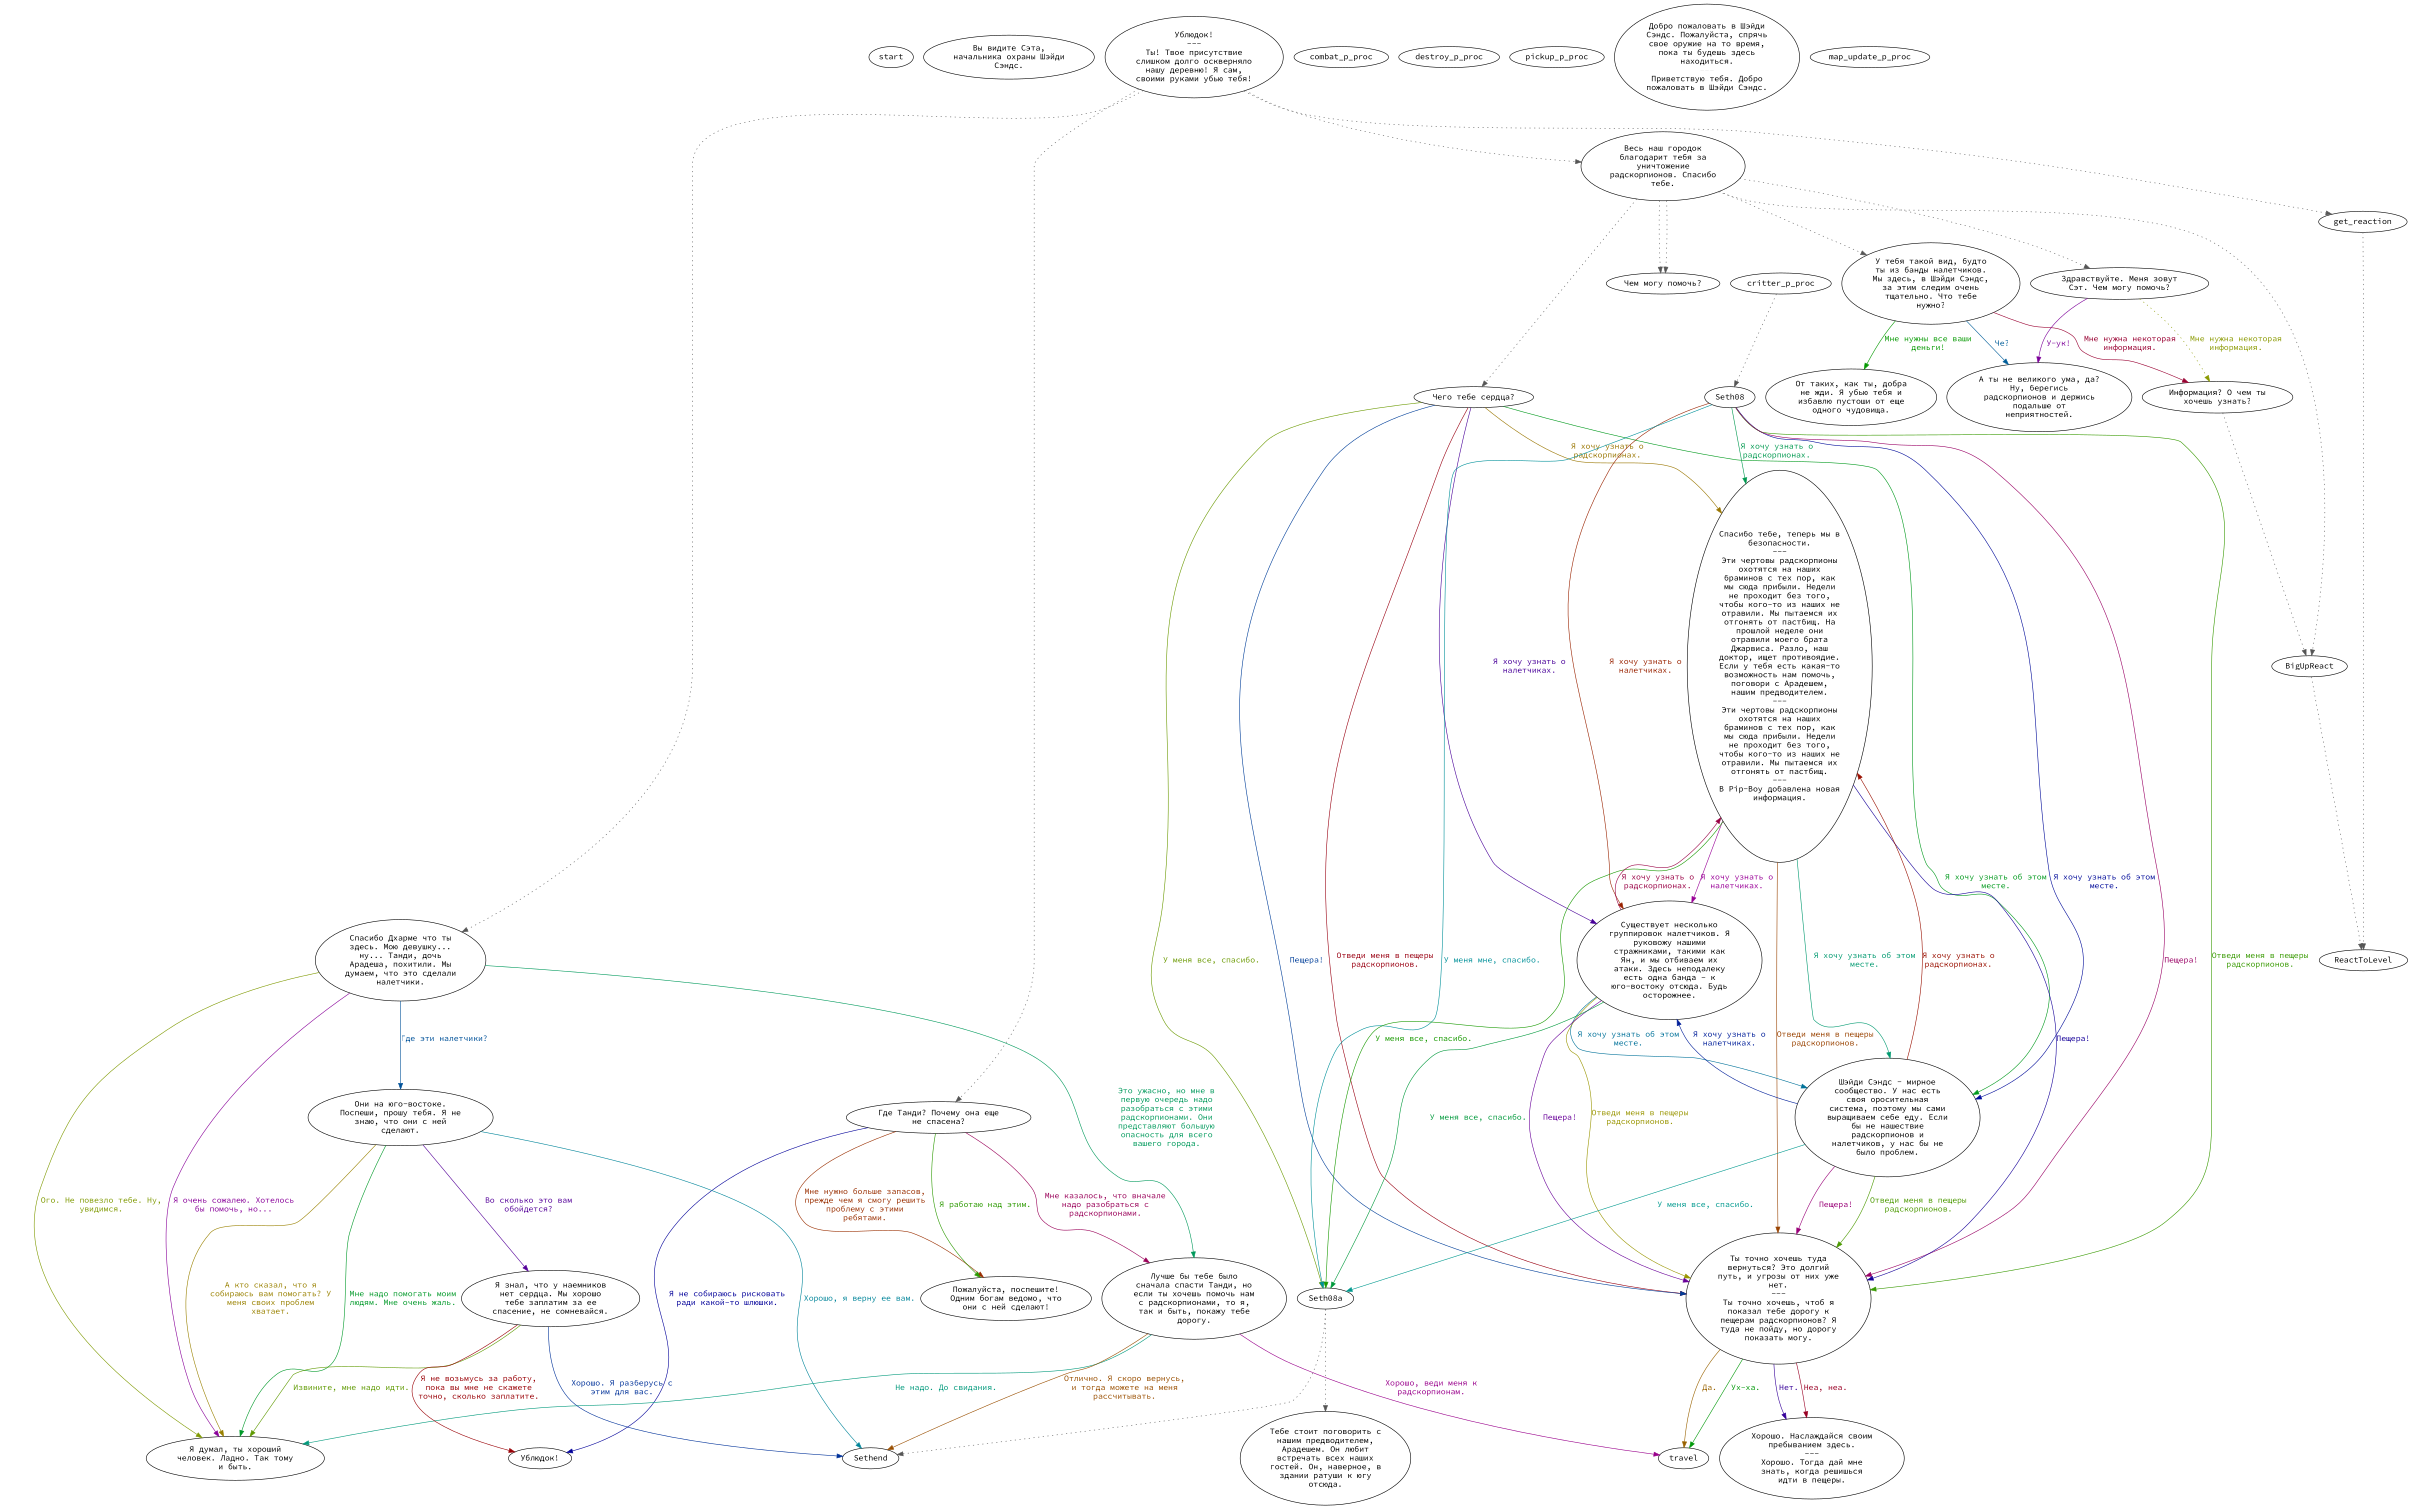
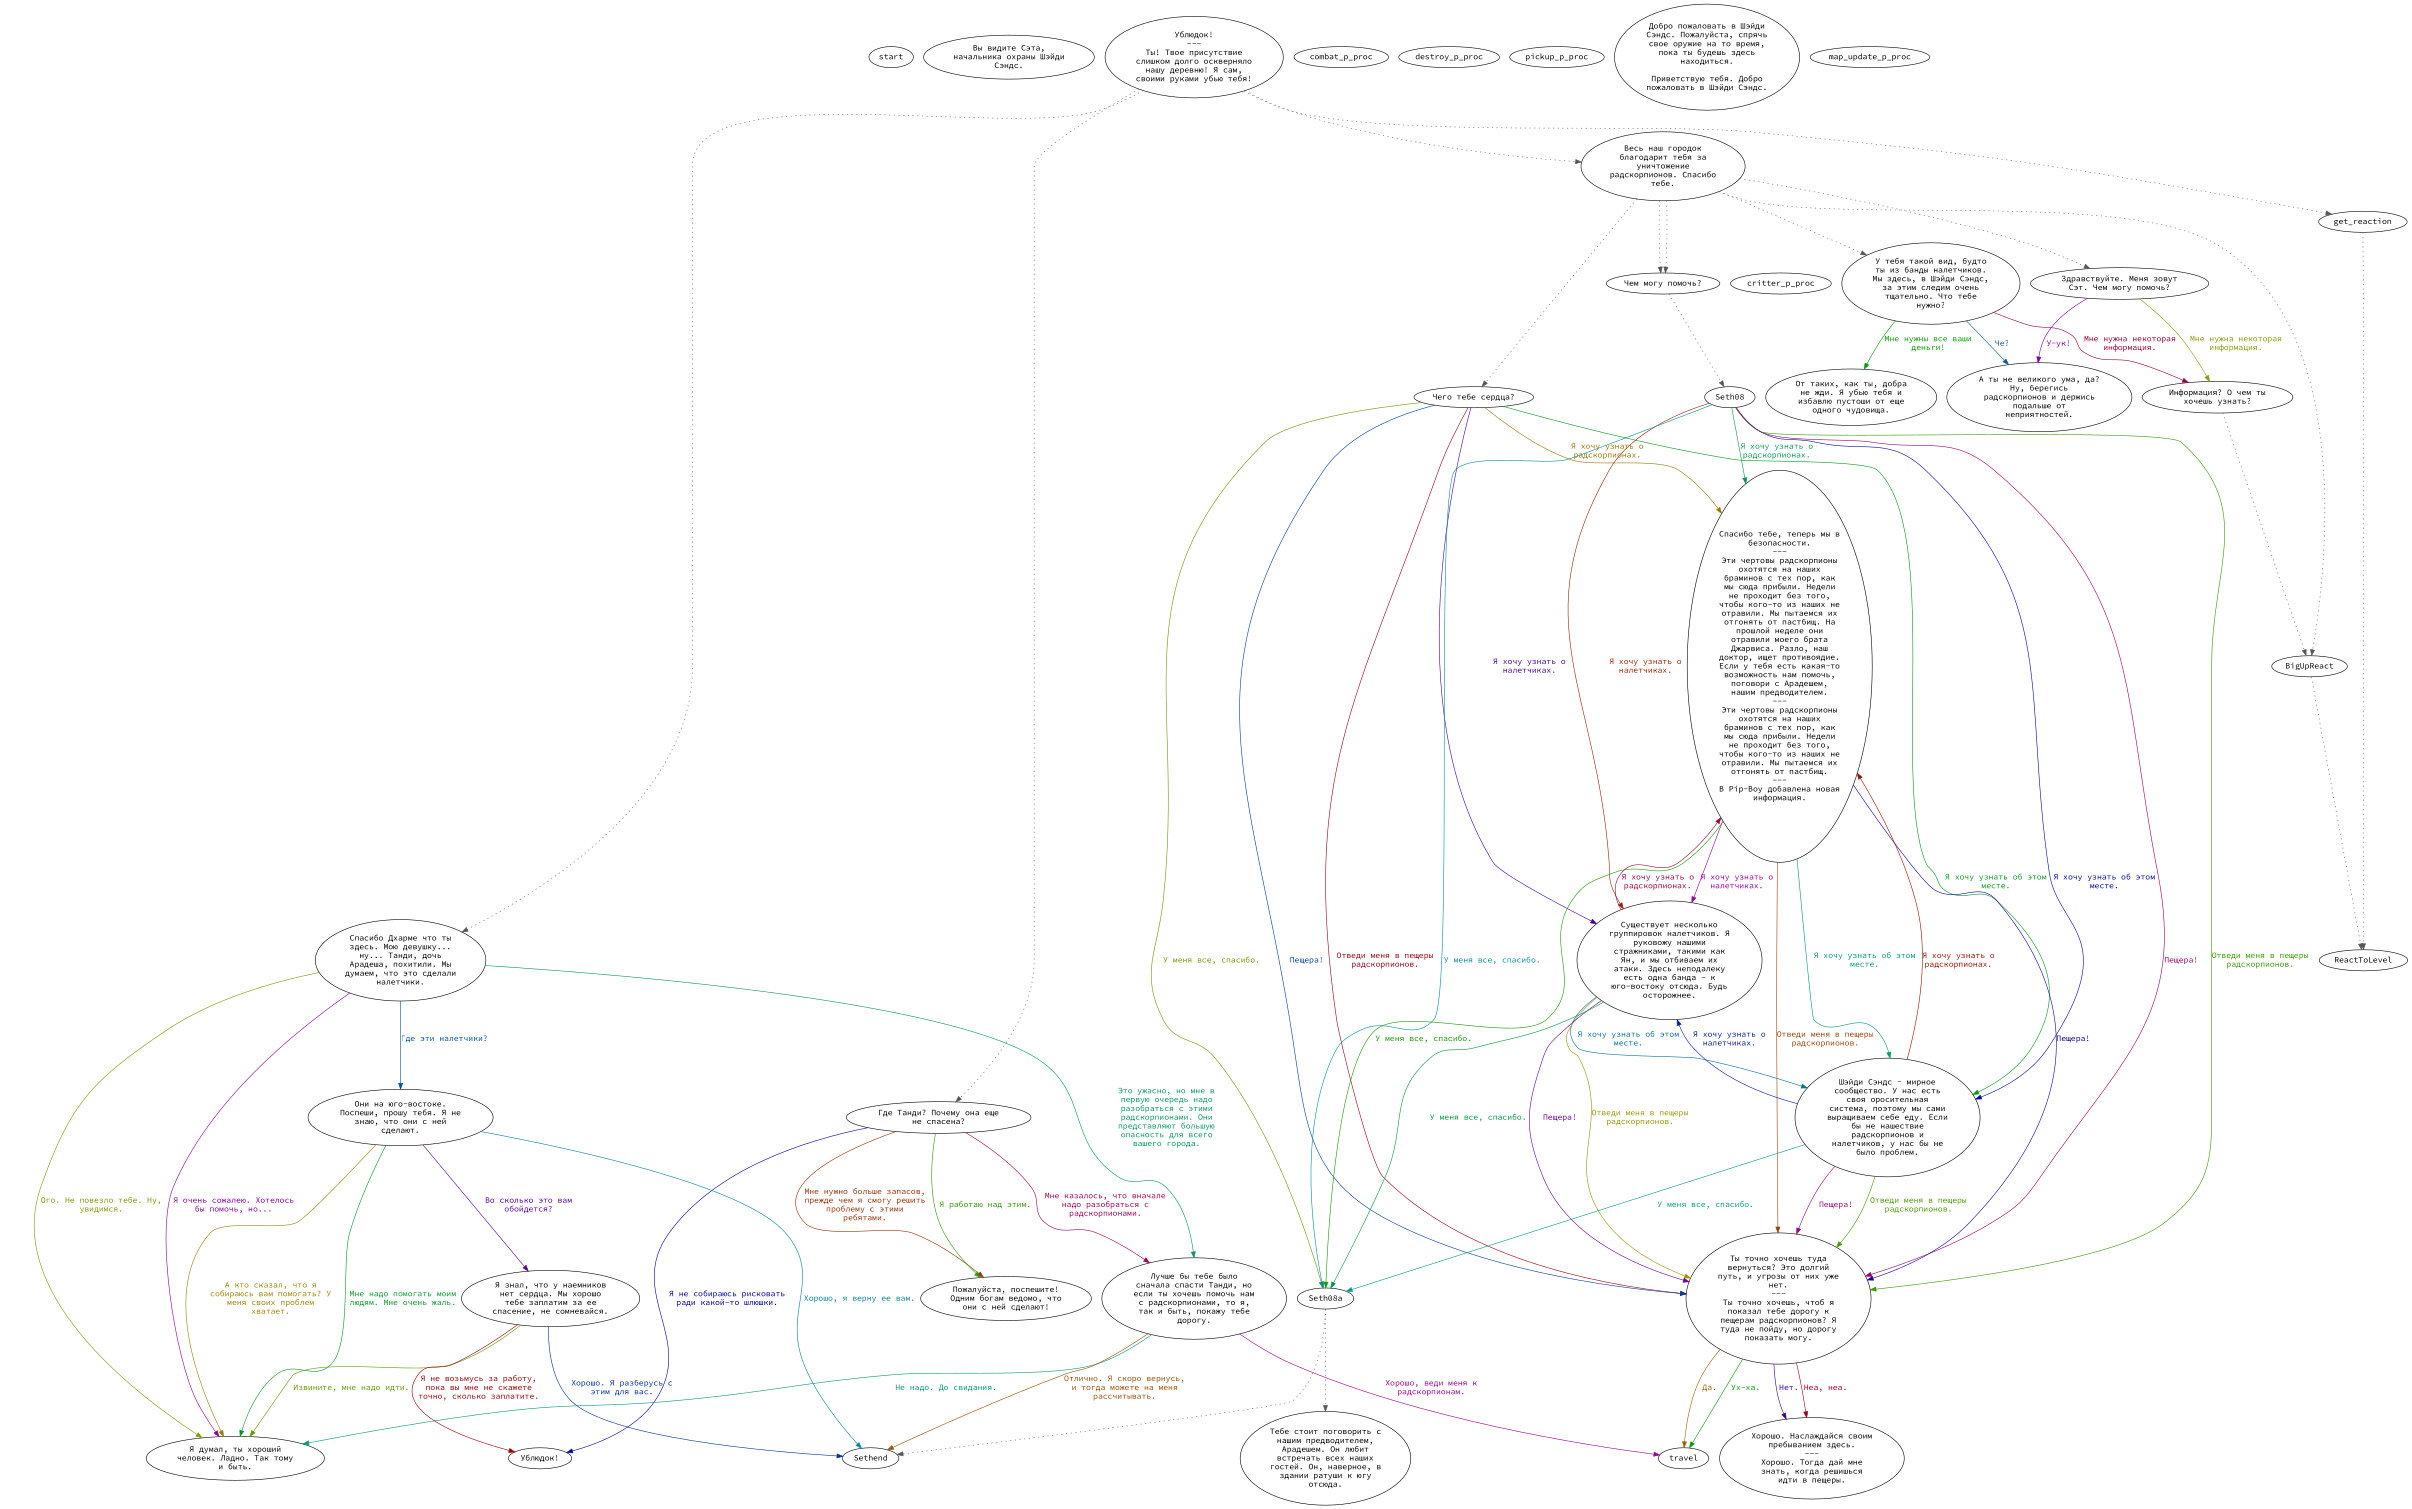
(2178, 334) -> (2178, 334)
(1757, 338) -> (1695, 338)
(1493, 960) -> (1493, 960)
